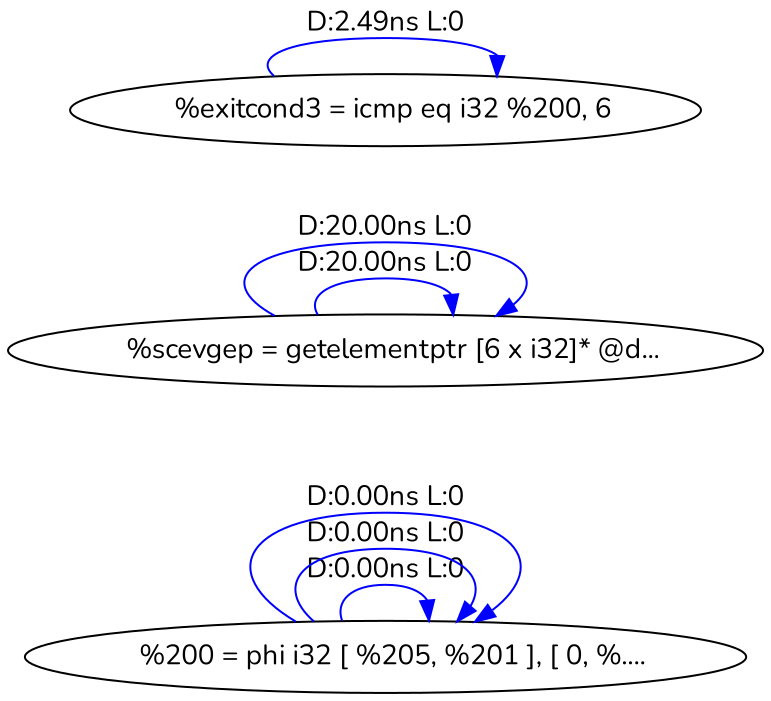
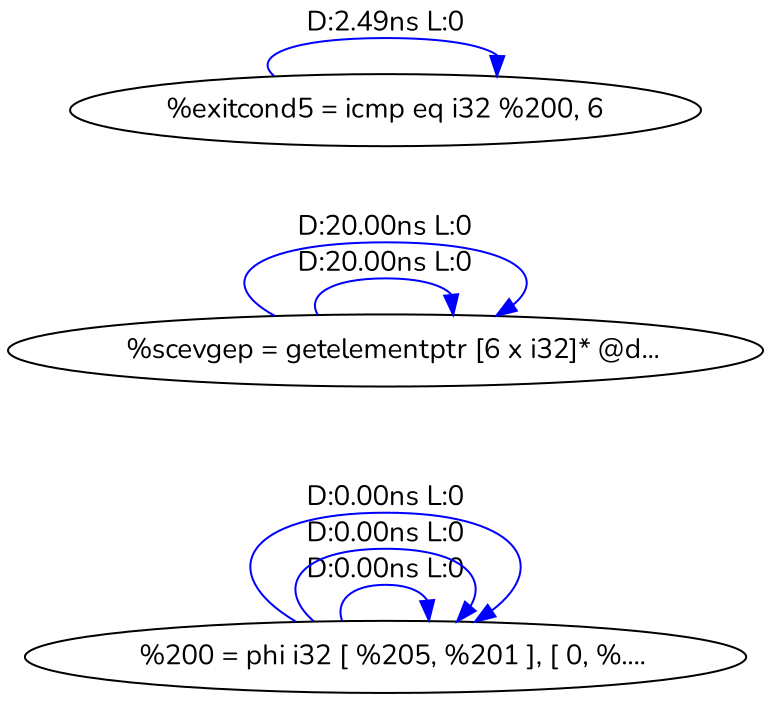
(386, 110) -> (386, 110)
